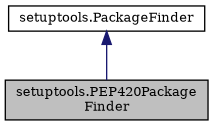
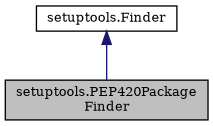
(107, 19) -> (107, 19)
